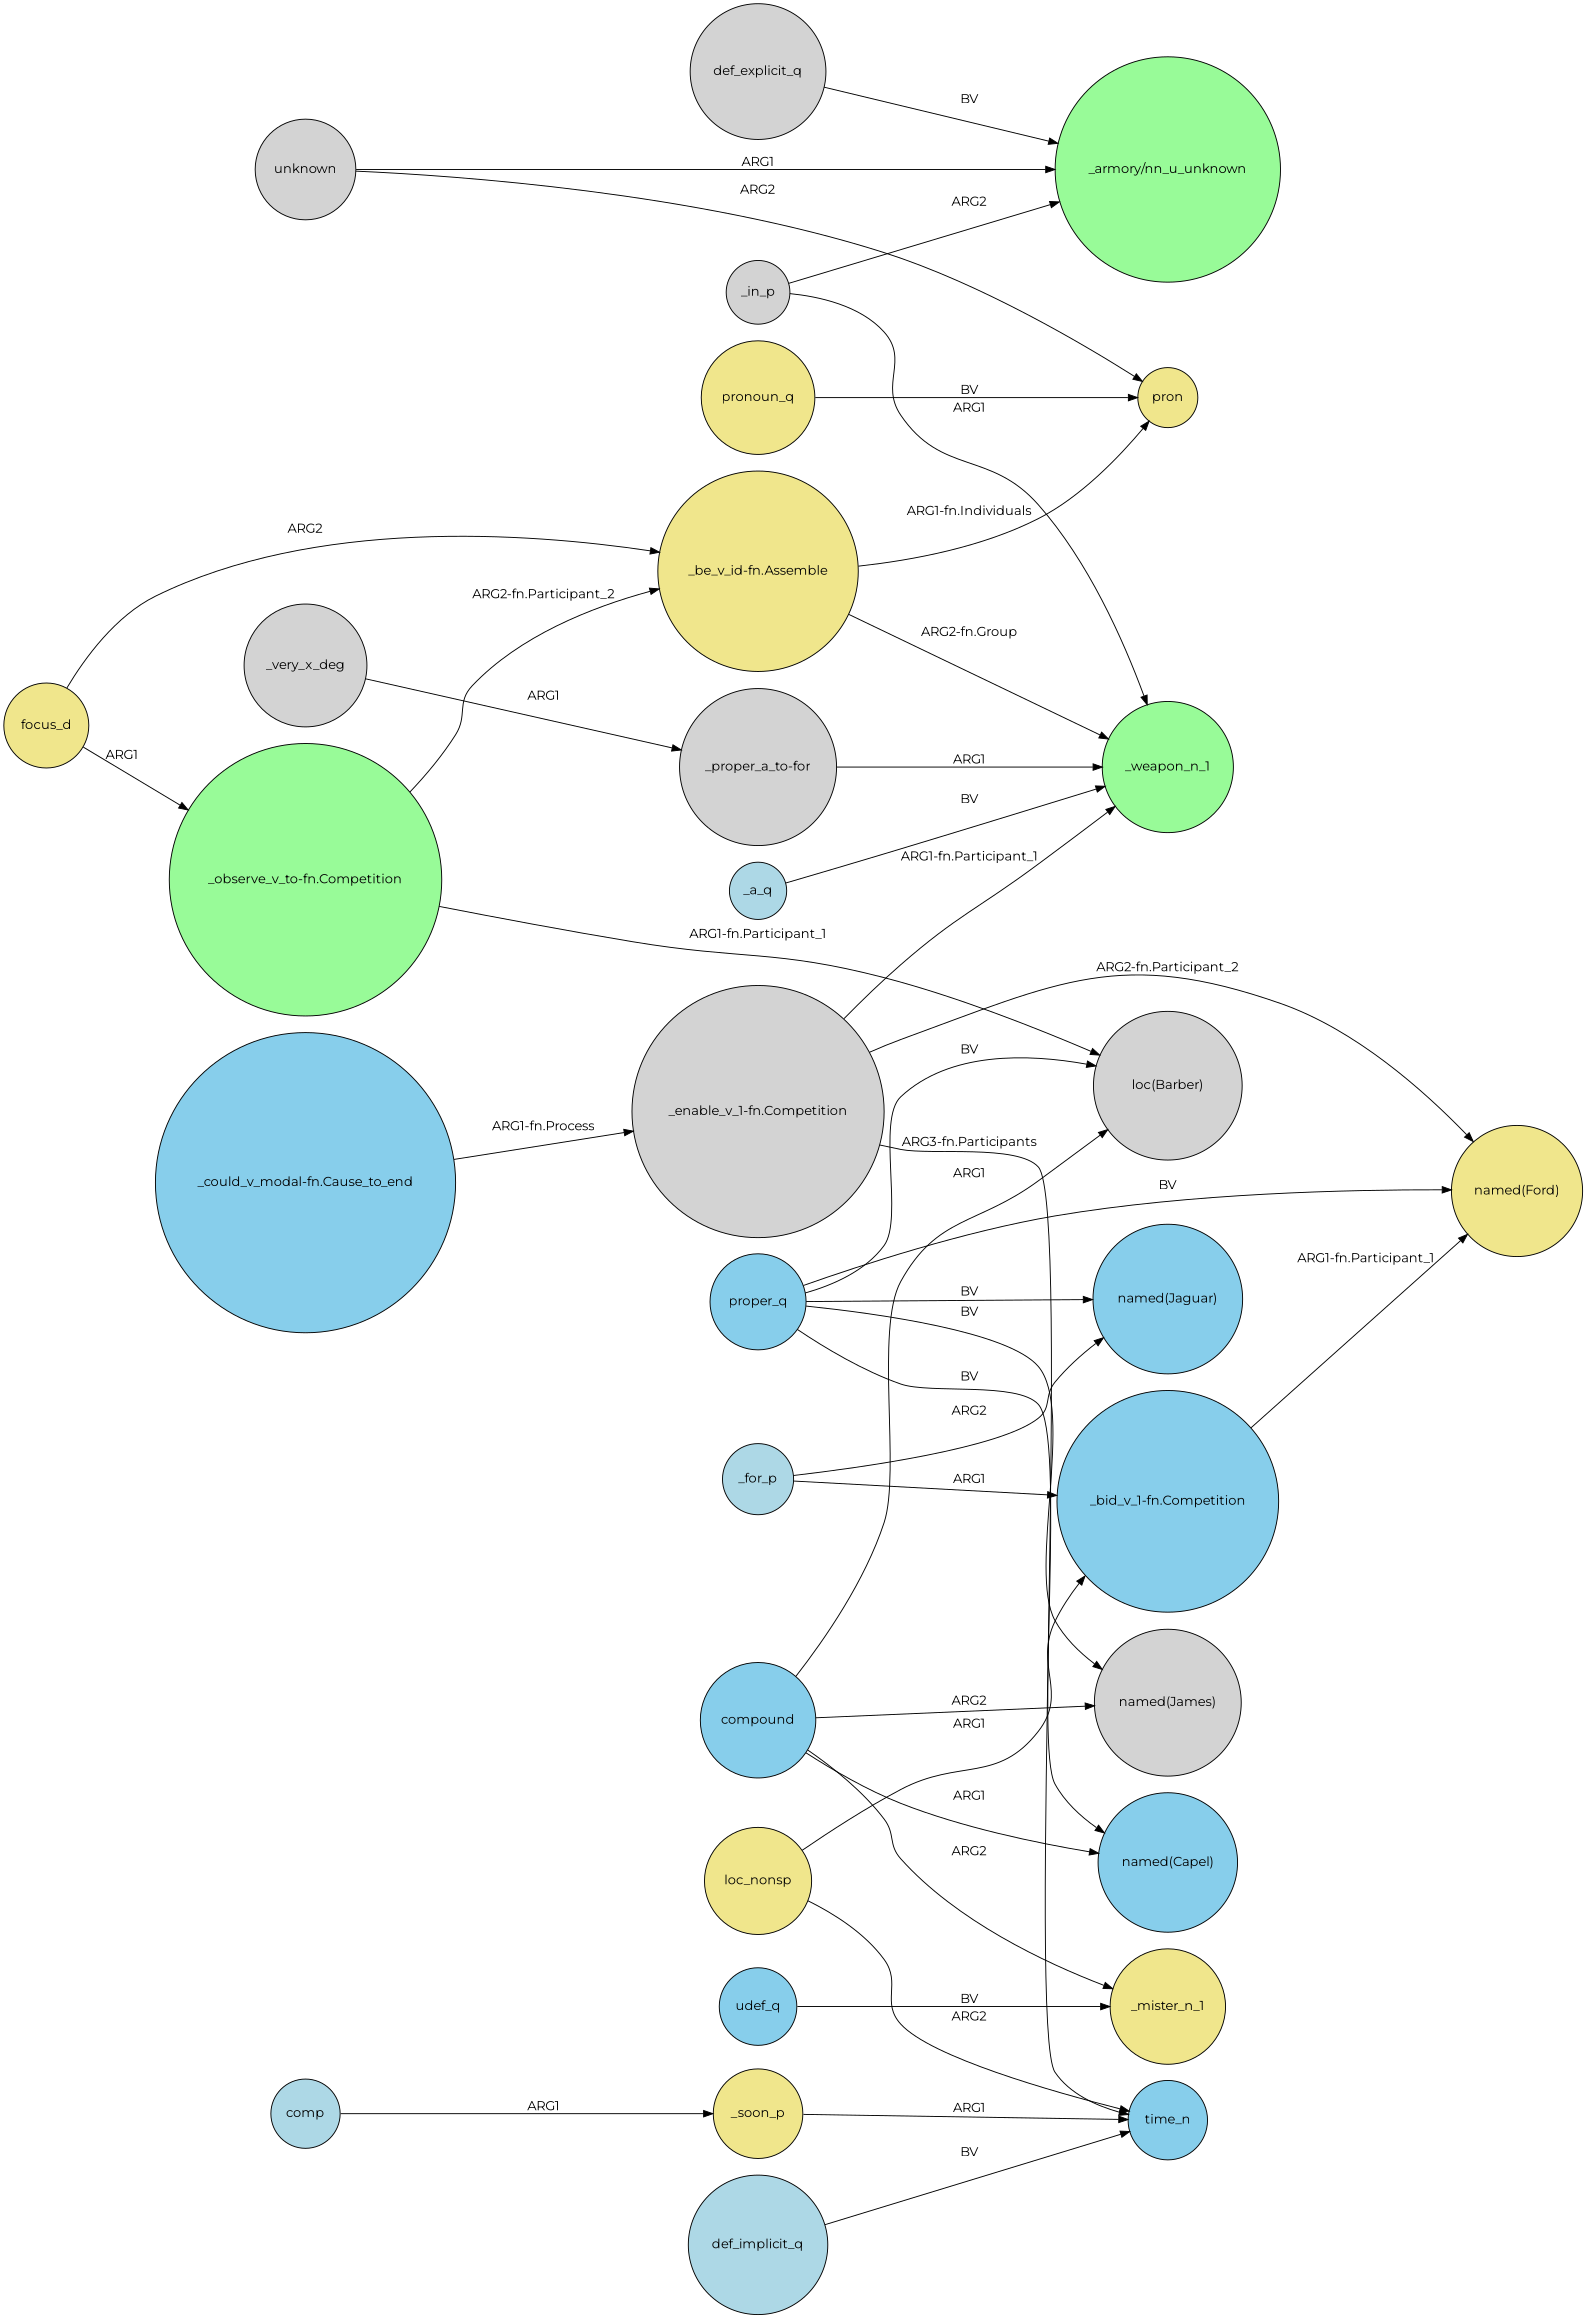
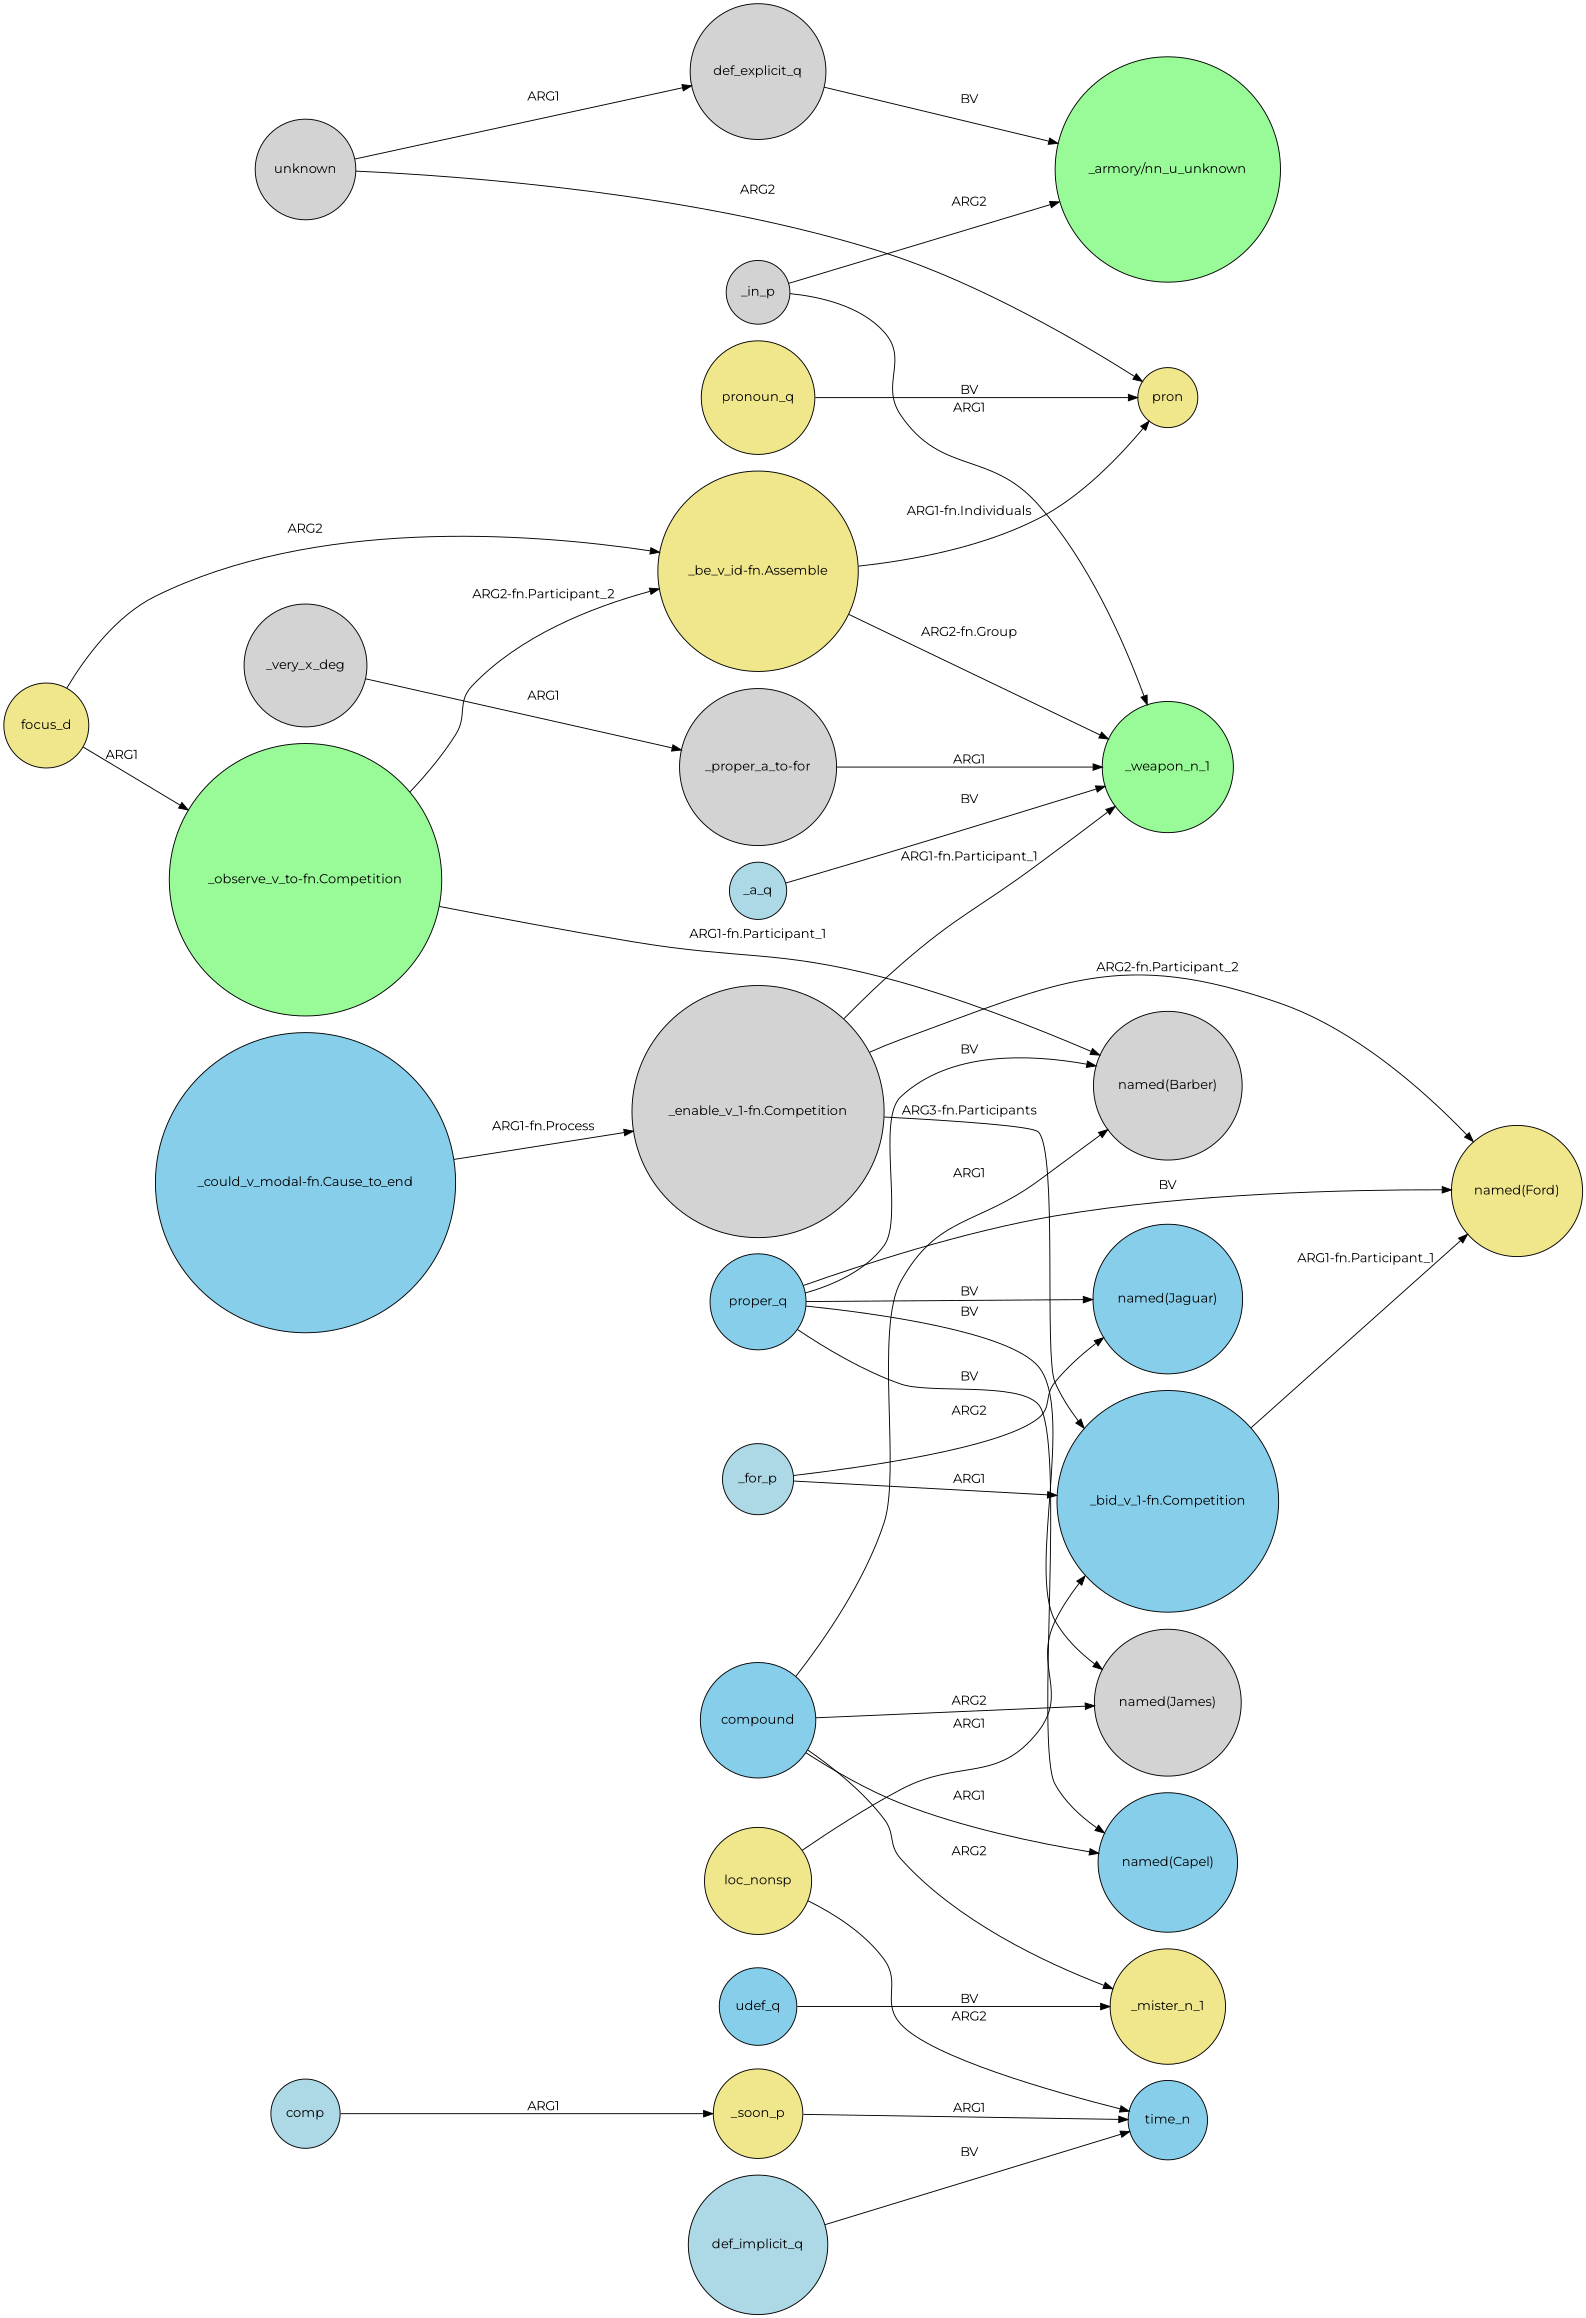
(701, 169) -> (519, 123)
(1168, 1086) -> (1168, 1086)
(1051, 1376) -> (1049, 1202)
